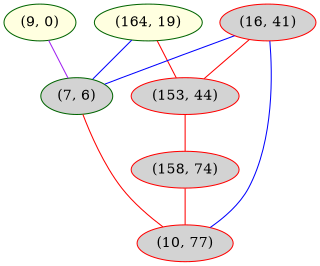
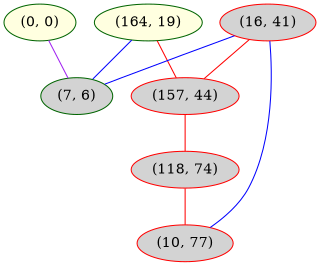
(40, 22) -> (40, 22)
(185, 96) -> (185, 96)
(185, 170) -> (185, 170)
(114, 177) -> none
